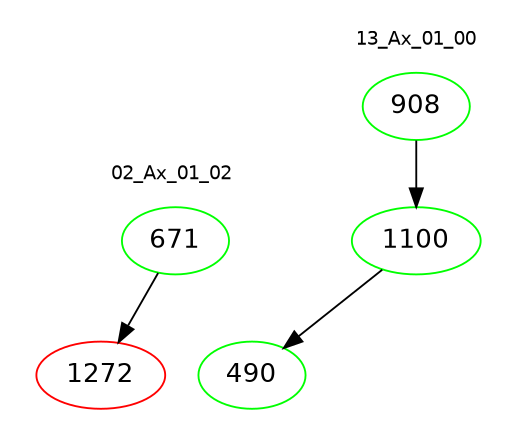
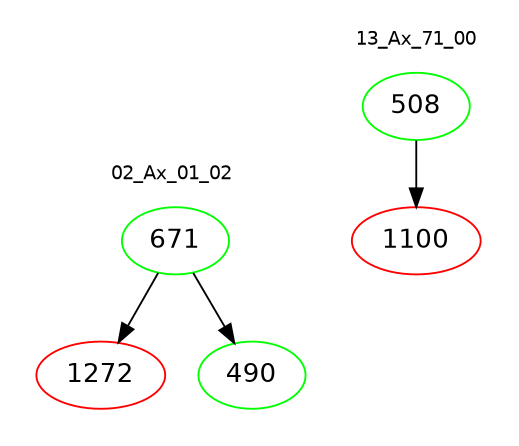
(416, 40) -> (416, 40)
(416, 106) -> (416, 106)
(416, 241) -> (416, 241)
(340, 303) -> (209, 300)
